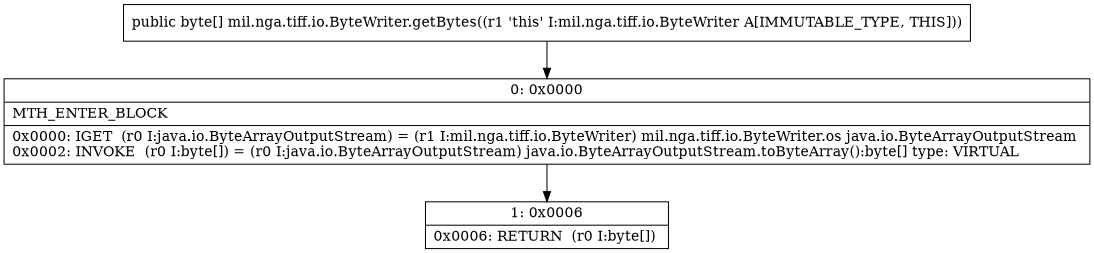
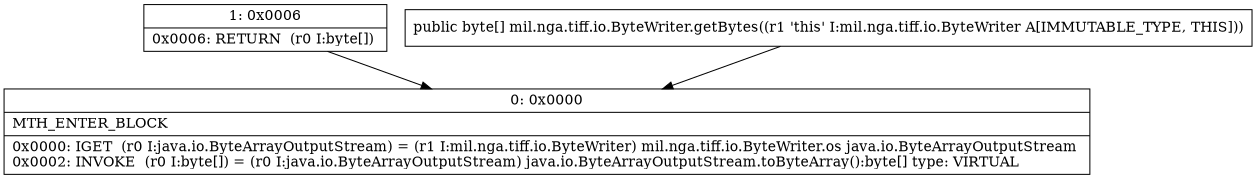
(547, 178) -> (375, 68)
